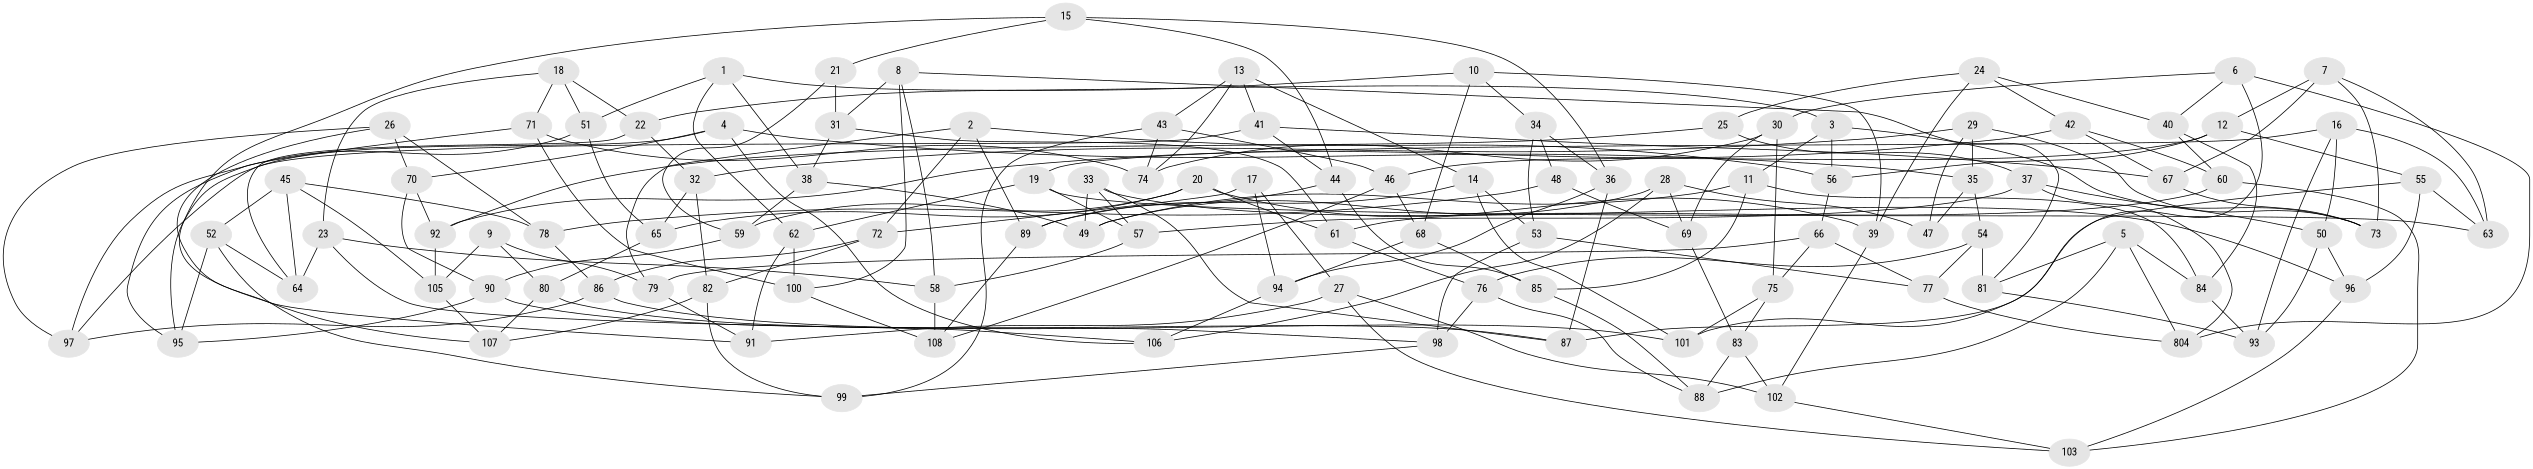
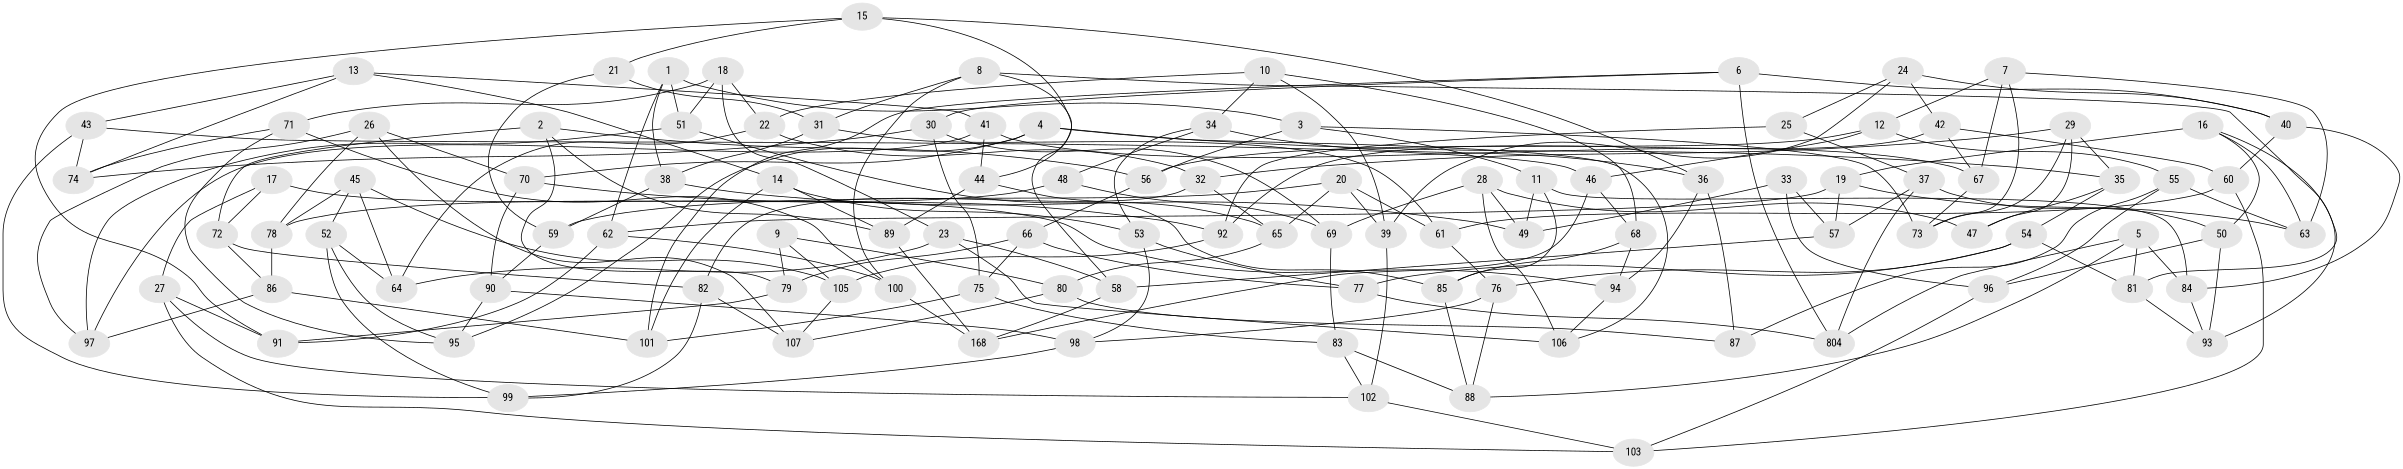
(1305, 310) -> none
(935, 344) -> (979, 344)
